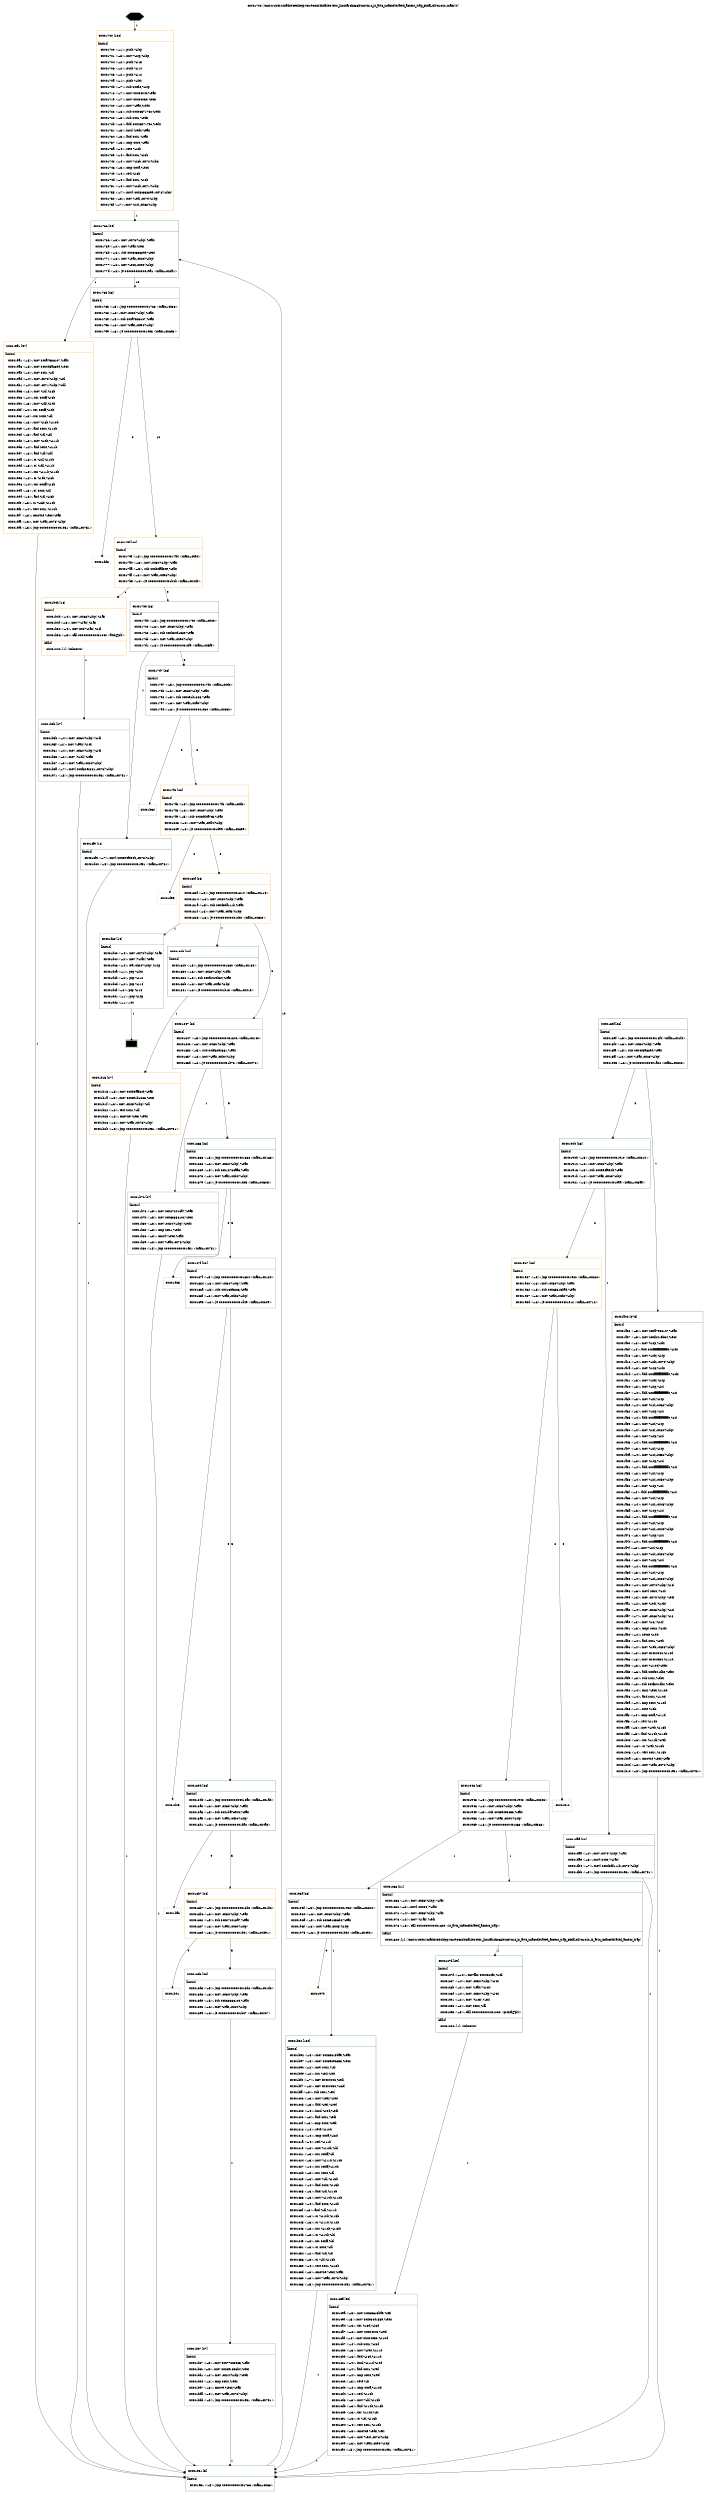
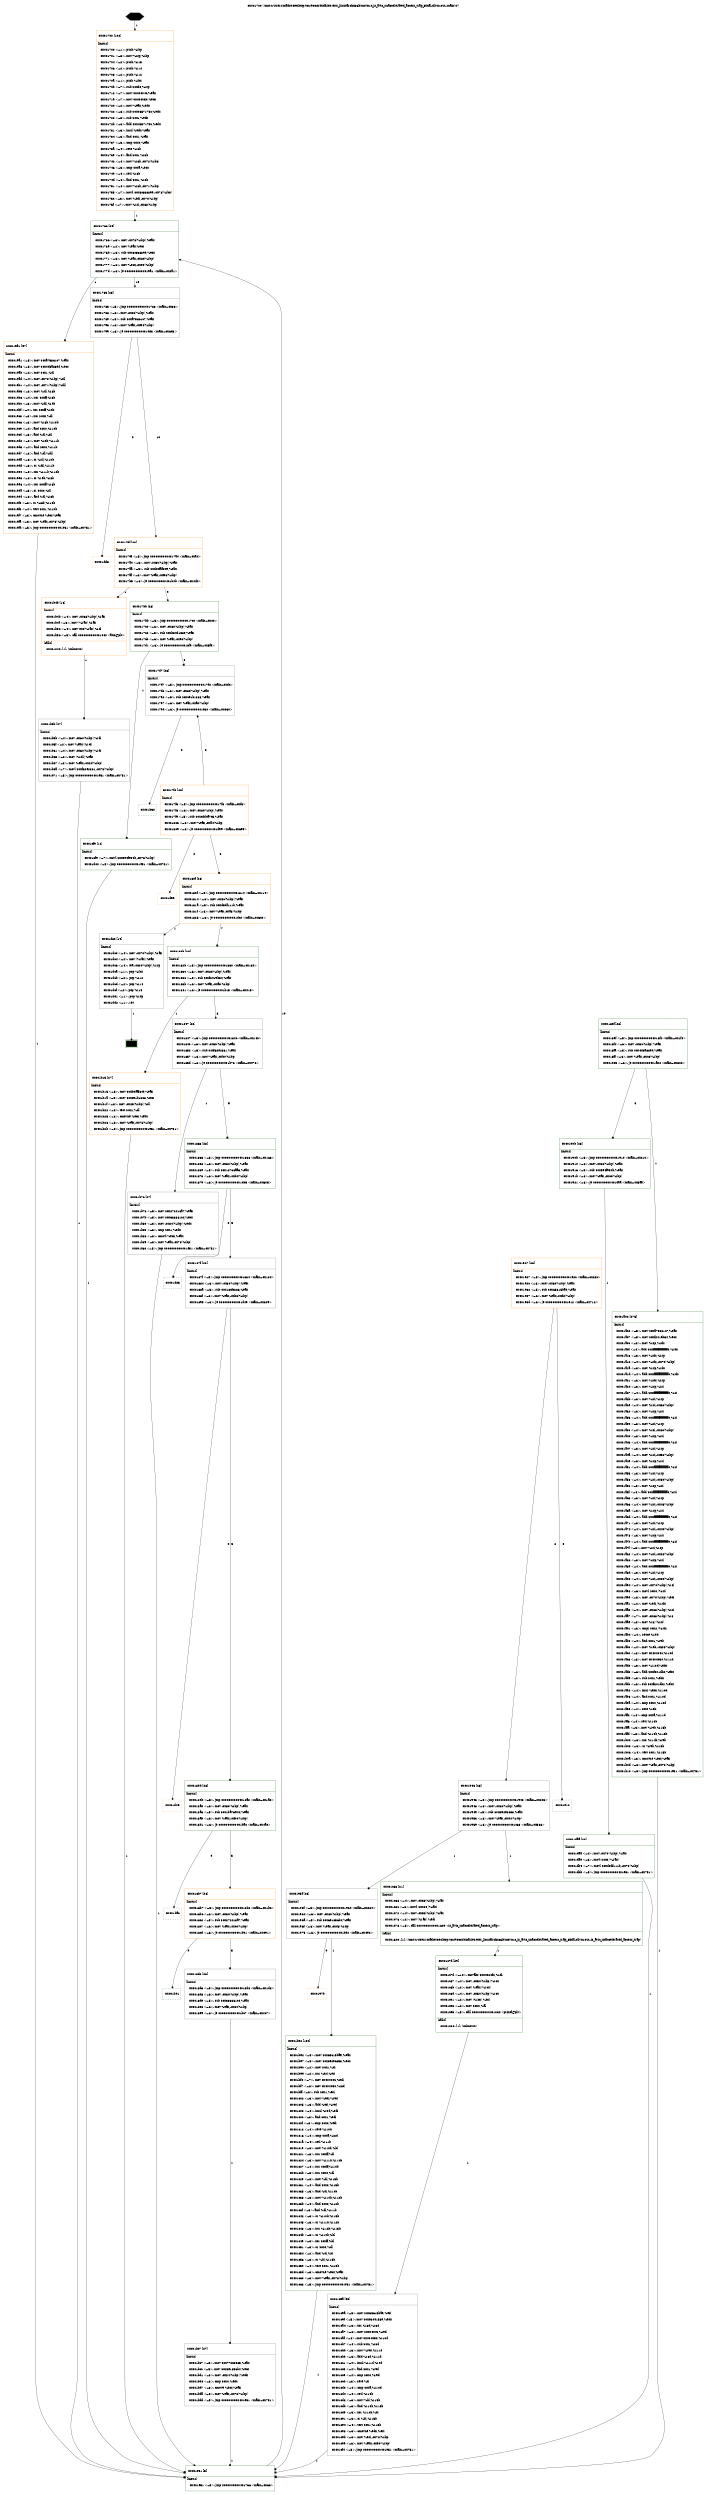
(191, 749) -> (202, 751)
(270, 970) -> (215, 1006)
(581, 1222) -> none
